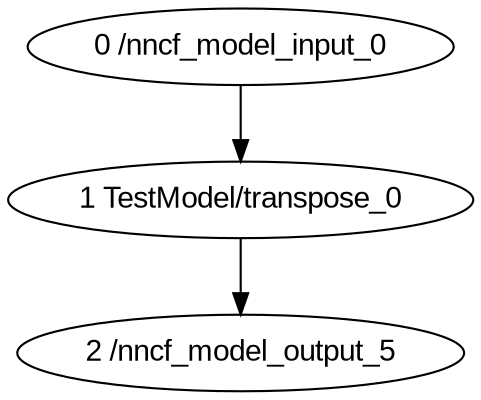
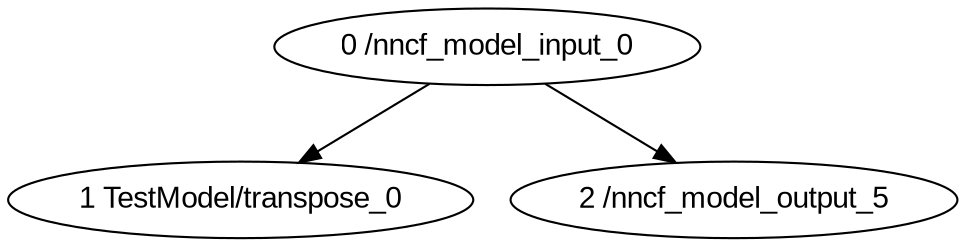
(241, 266) -> (601, 118)
